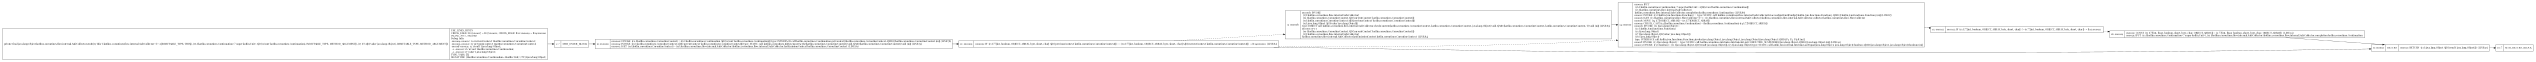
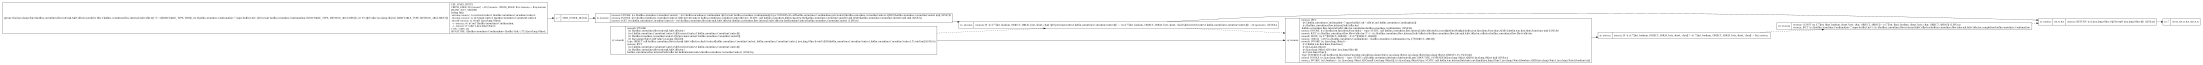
(1229, 38) -> (990, 31)
(2334, 41) -> (2034, 23)
